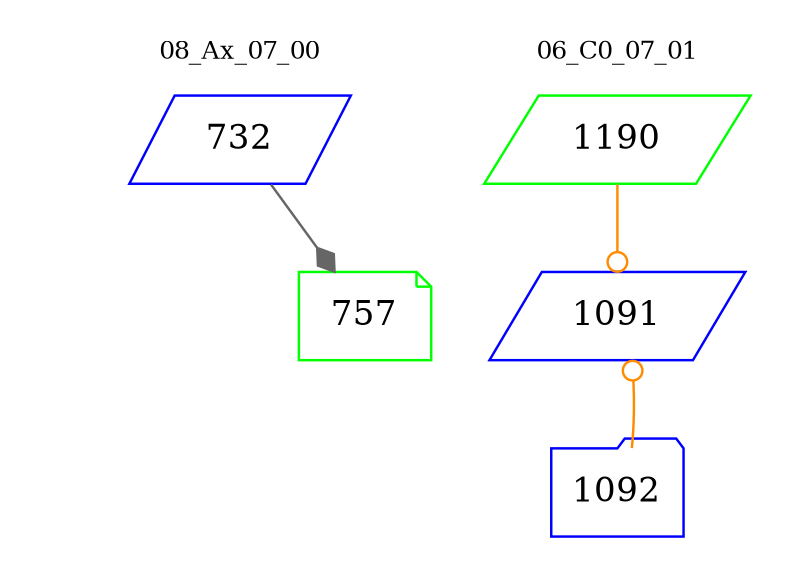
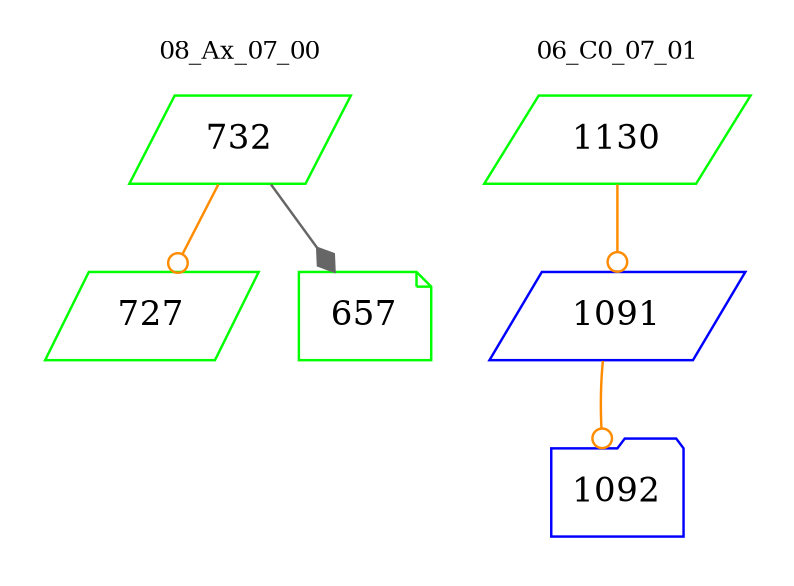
(240, 140) -> (240, 140)
(617, 140) -> (617, 140)
none -> (152, 316)
(365, 316) -> (365, 316)
(634, 414) -> (601, 395)
